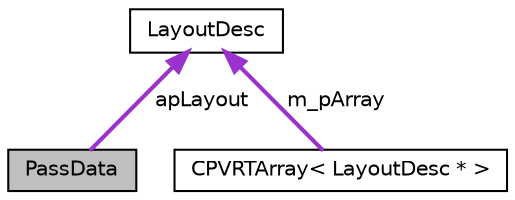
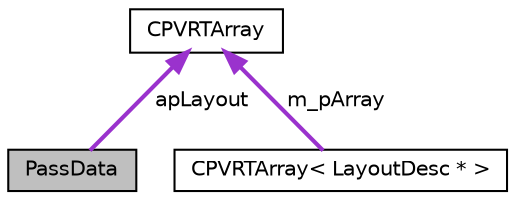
(207, 31) -> (207, 31)
